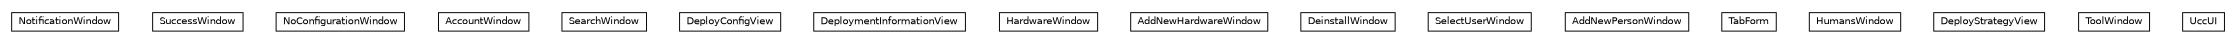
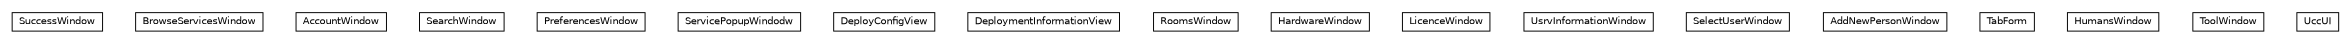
(65, 21) -> none
none -> (199, 21)
(340, 21) -> none
none -> (591, 21)
none -> (739, 21)
none -> (1195, 21)
(1199, 21) -> none
(1348, 21) -> none
none -> (1446, 21)
none -> (1588, 21)
(1989, 21) -> none
